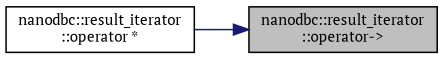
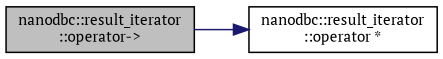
(214, 30) -> (214, 30)
